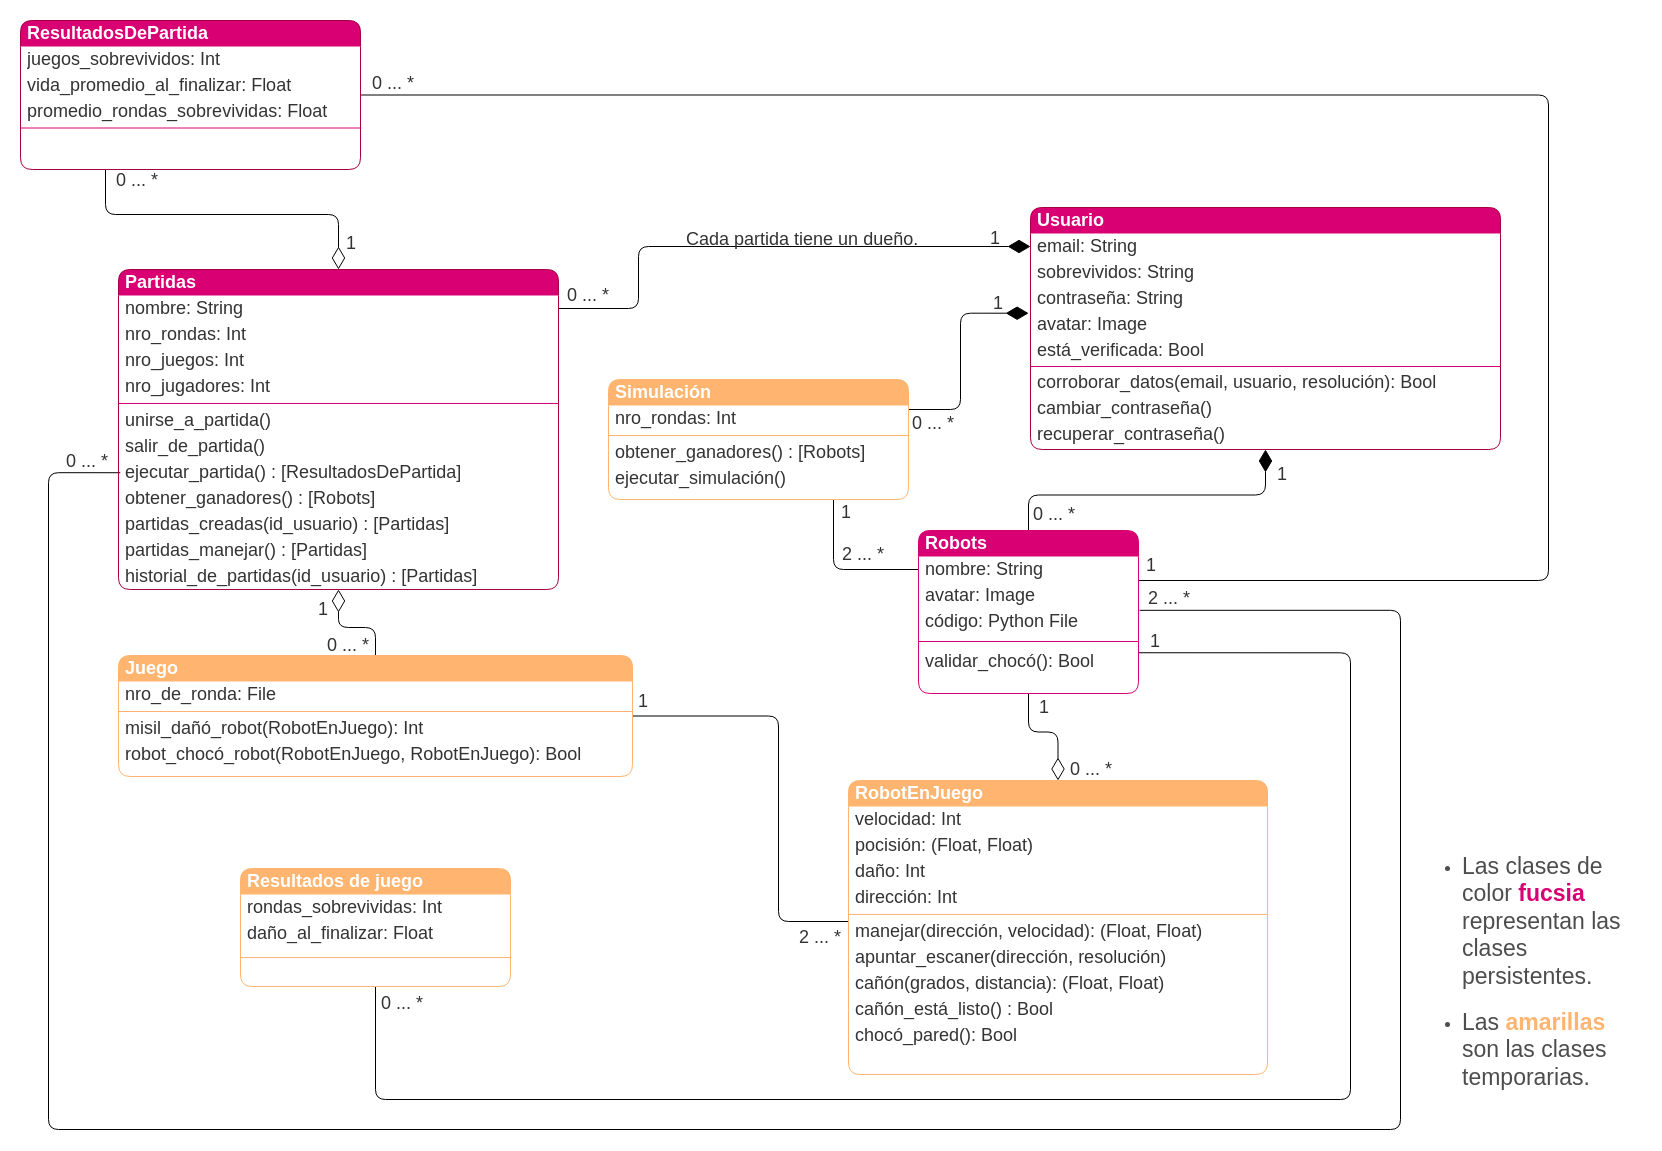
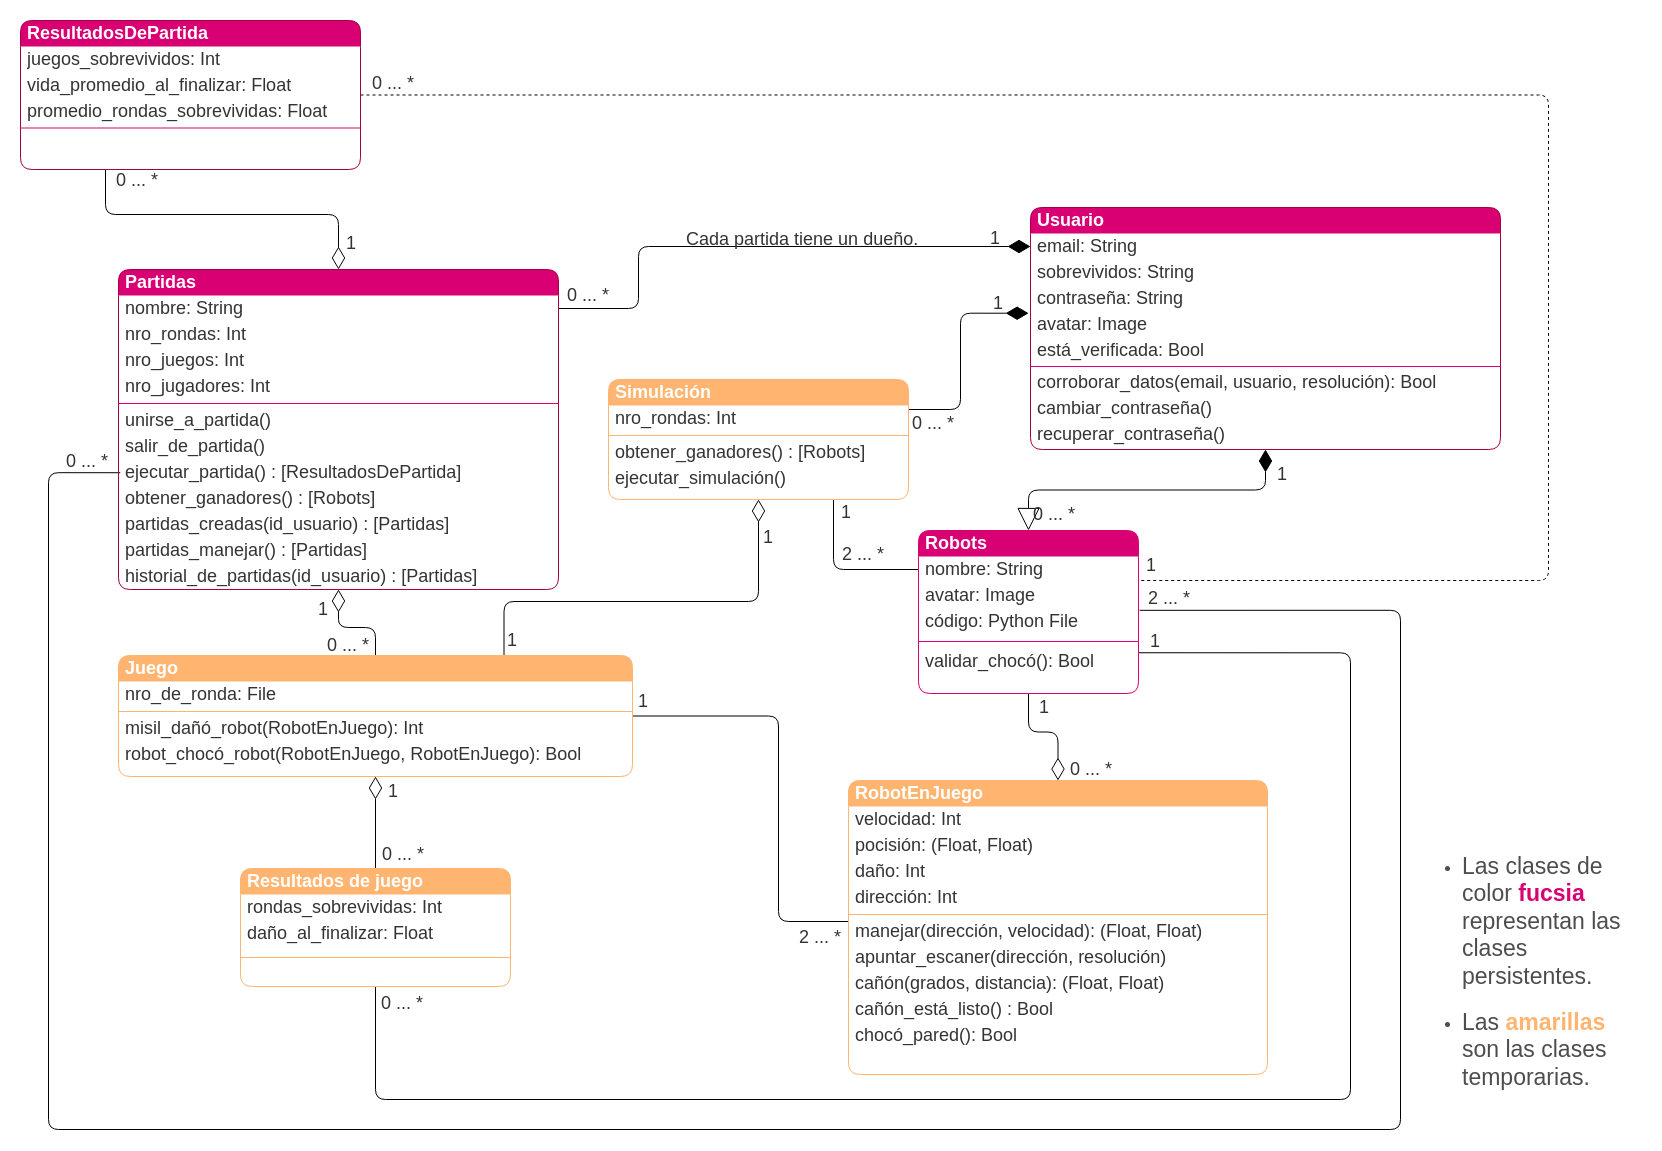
(1392, 95) -> (1392, 95)
(1137, 495) -> (1143, 490)
none -> (644, 602)
none -> (376, 833)
